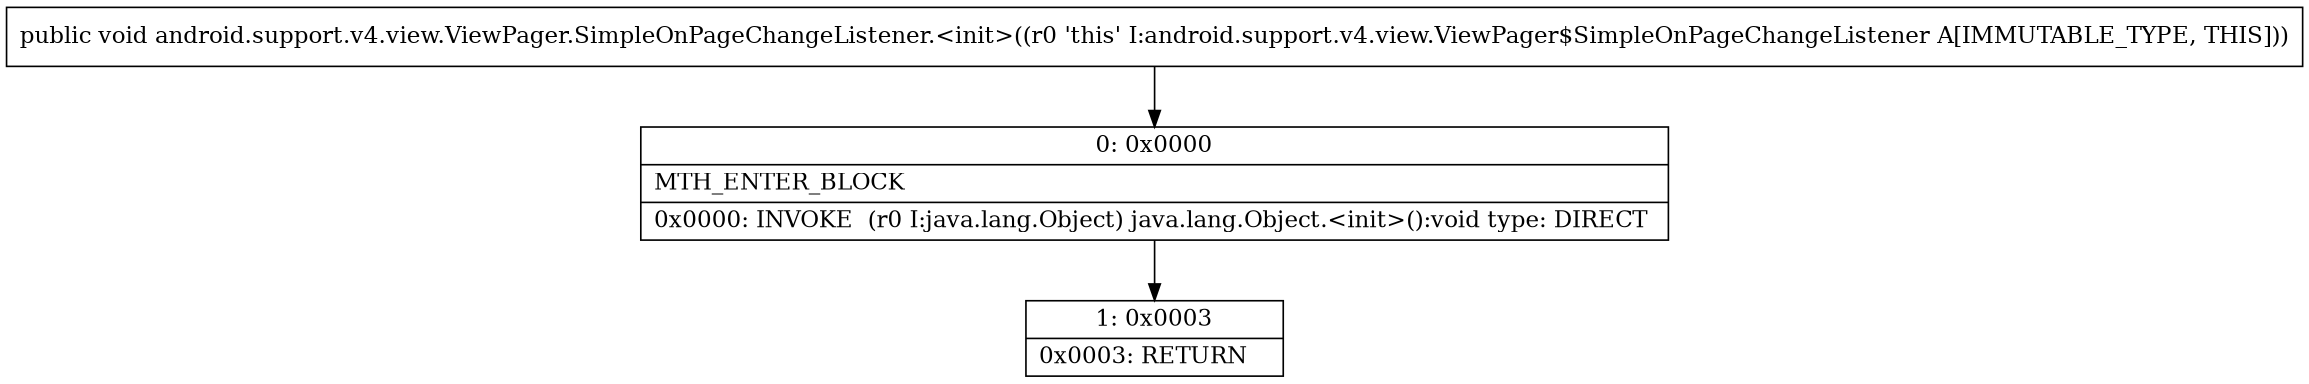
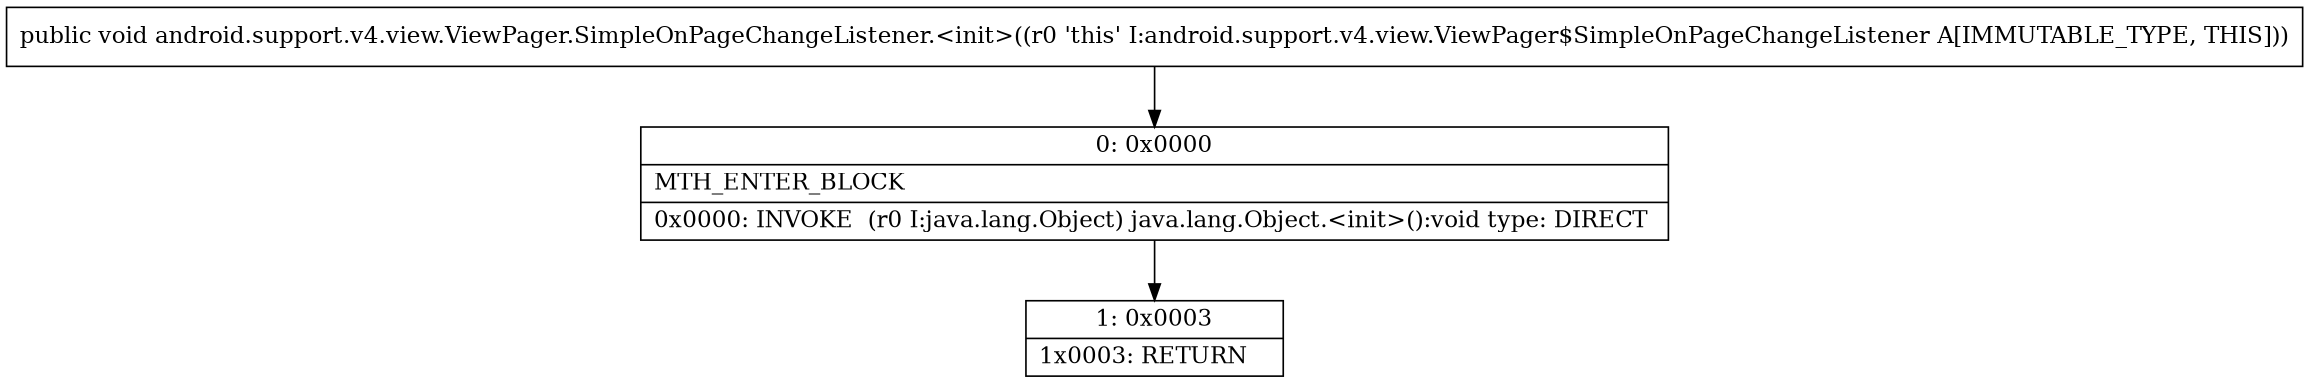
(1155, 356) -> (1155, 356)
